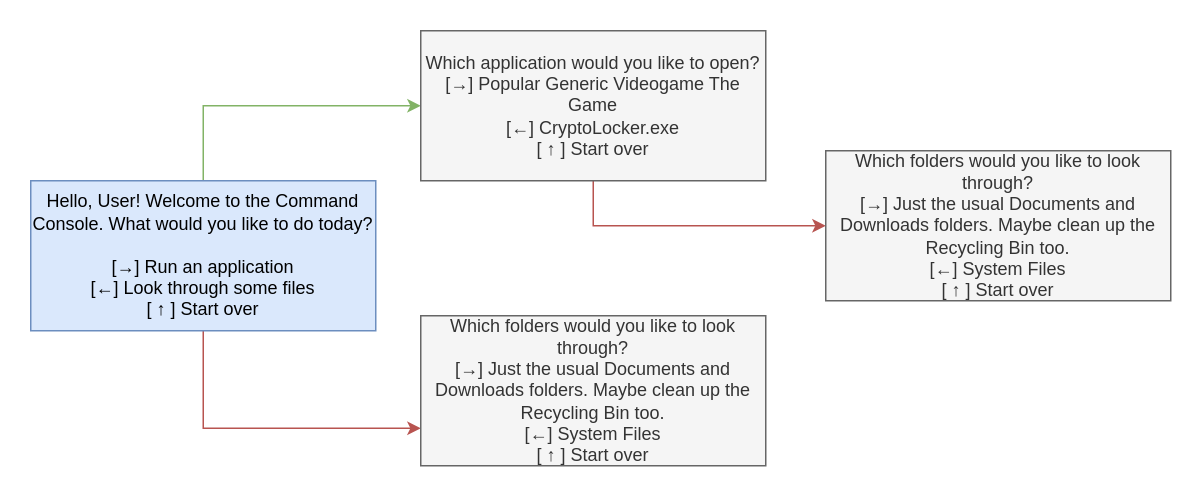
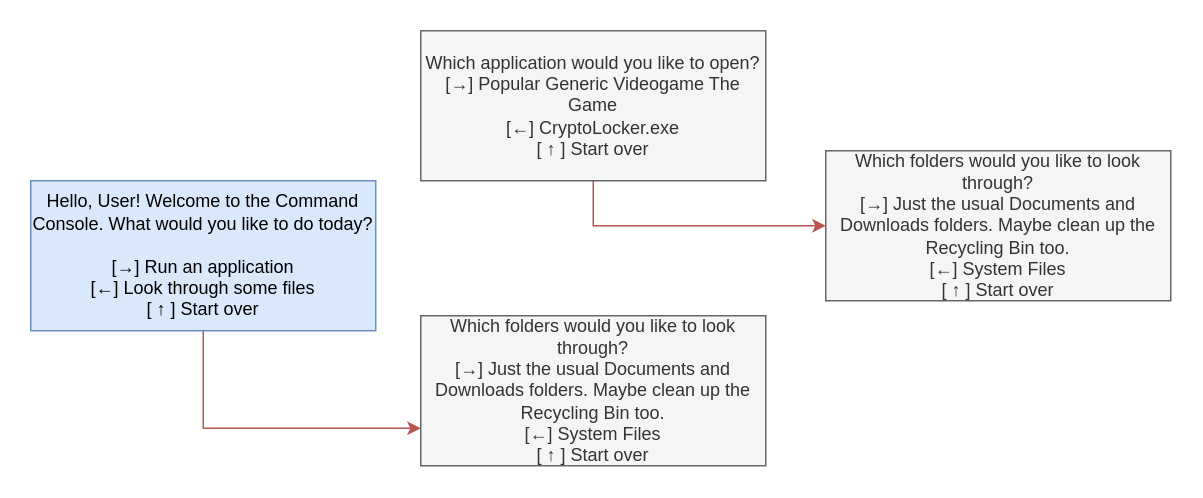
(270, 106) -> none
